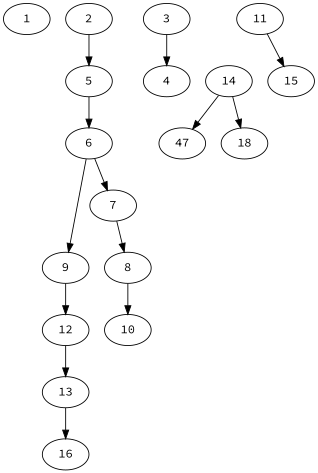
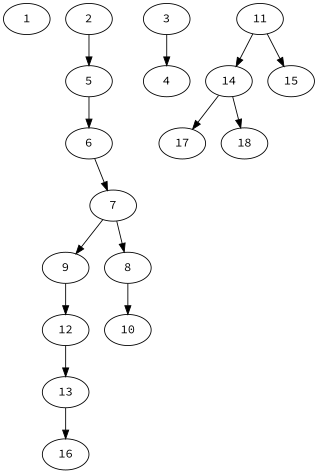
none -> (246, 46)
(182, 143) -> (182, 143)
(78, 201) -> (92, 233)
